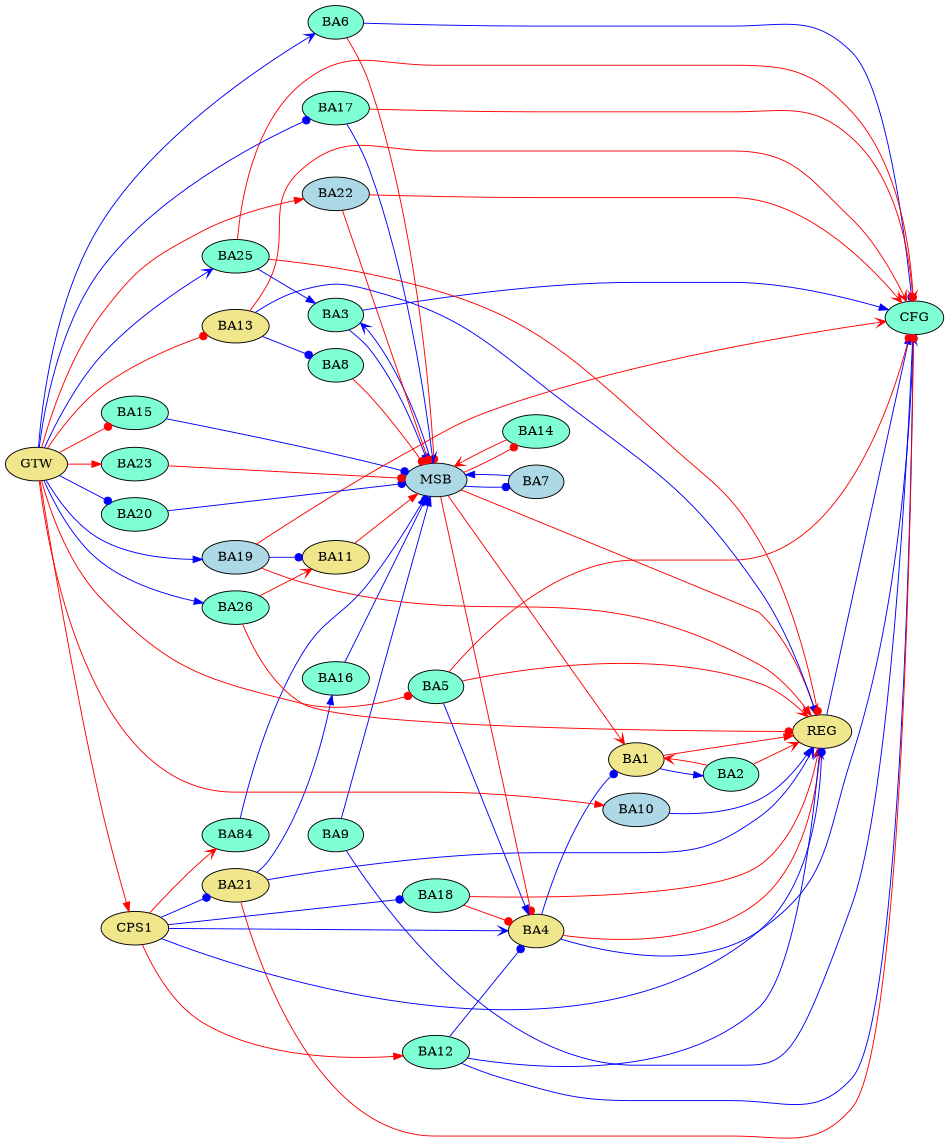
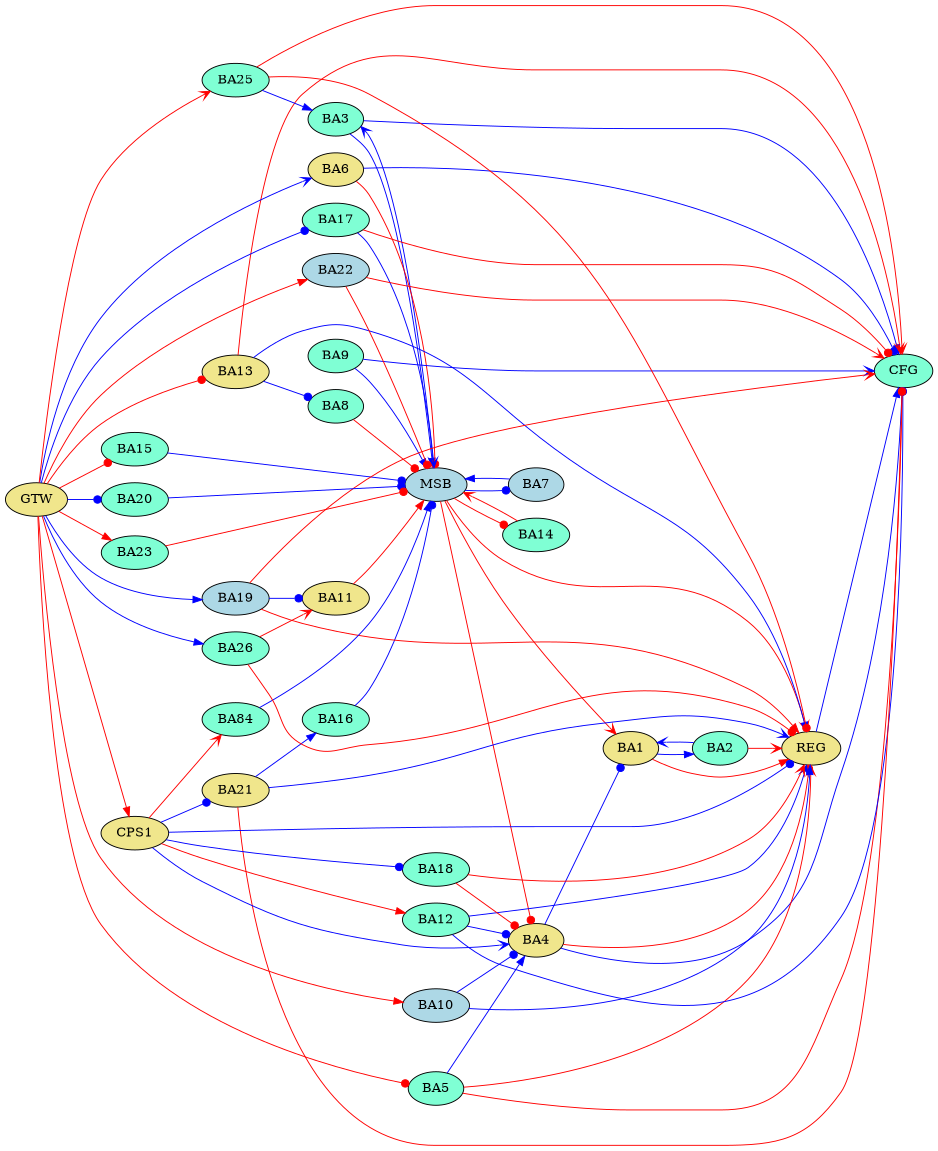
(336, 22) -> (336, 170)
(110, 347) -> (73, 264)
(691, 762) -> (680, 742)
none -> (484, 975)
